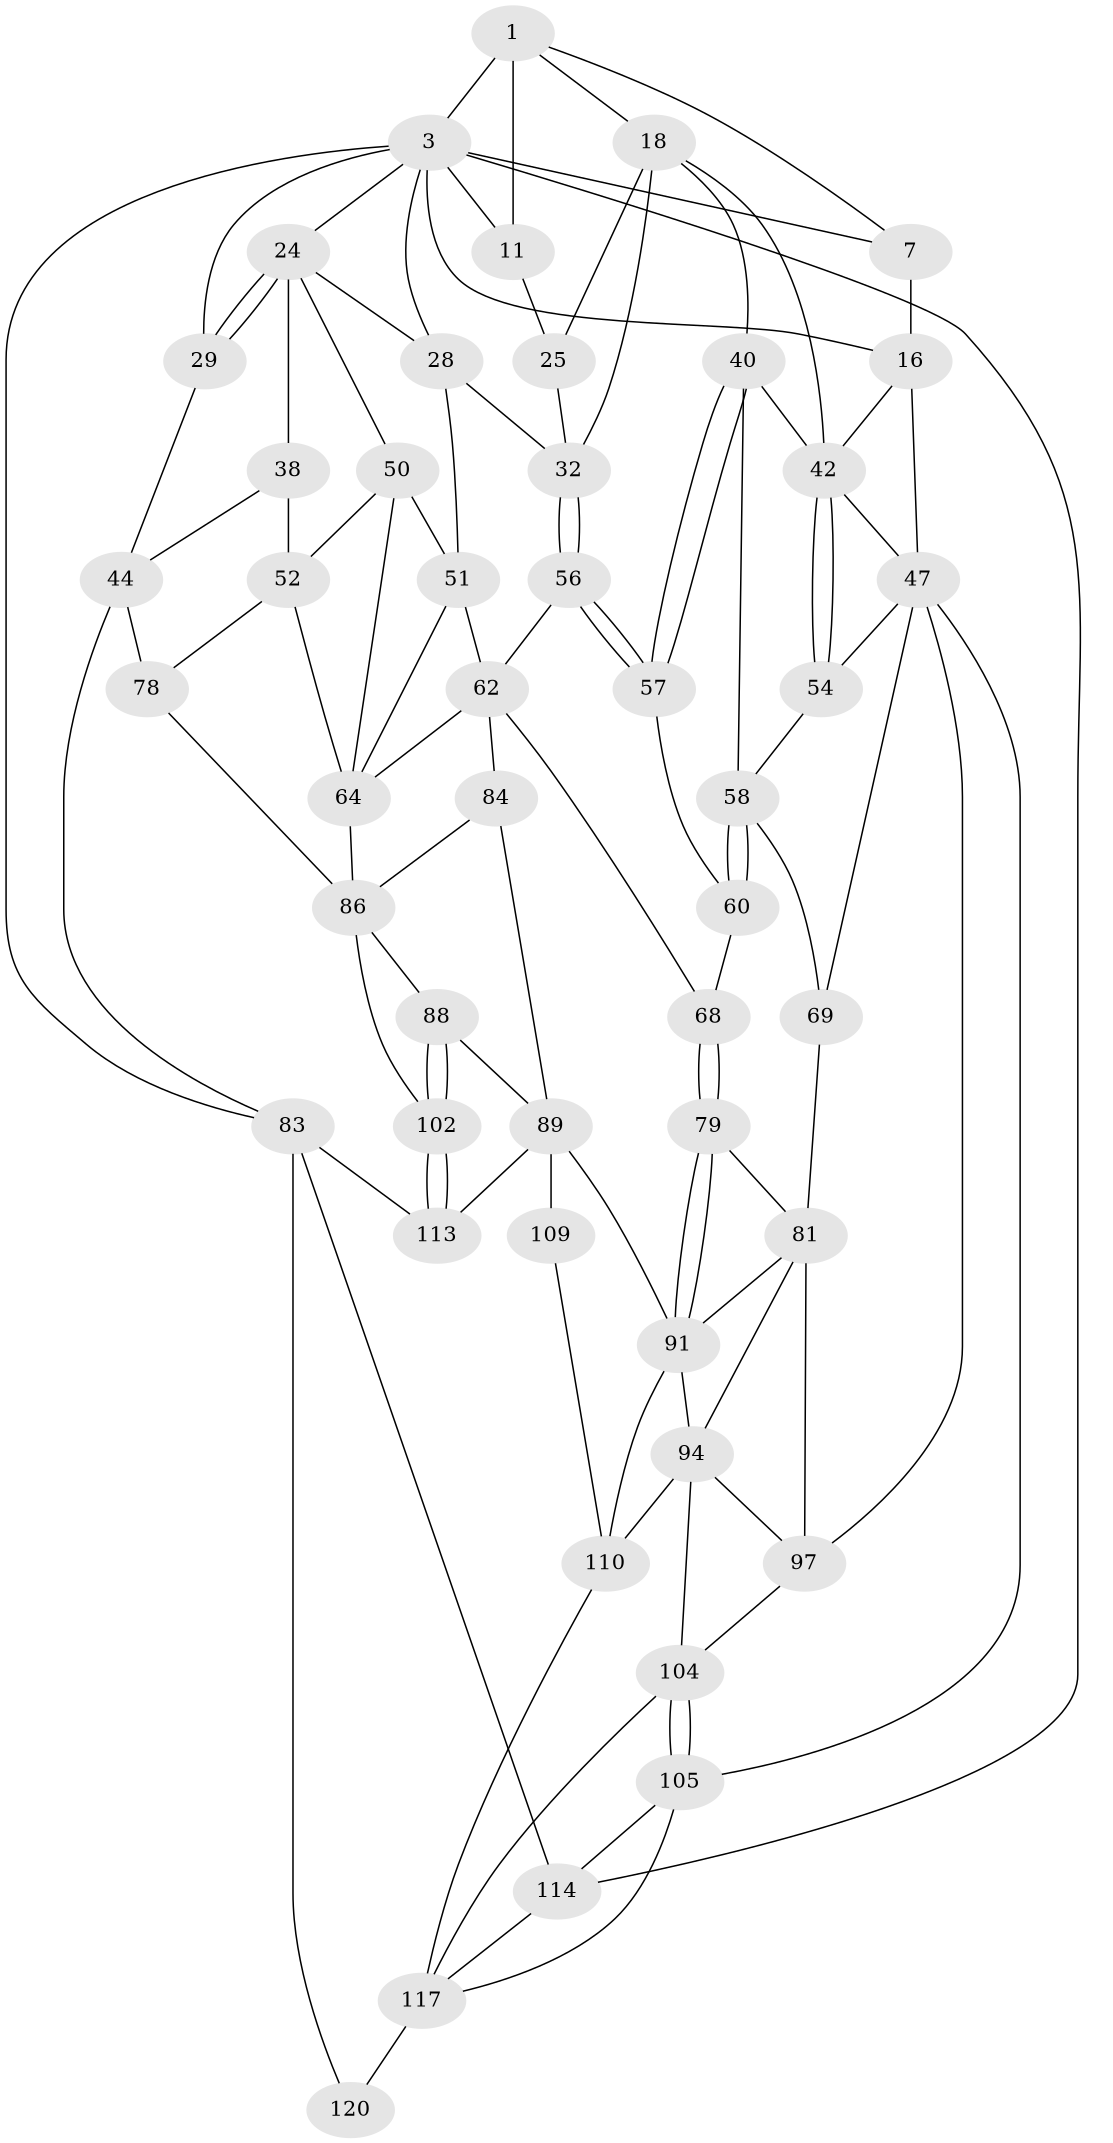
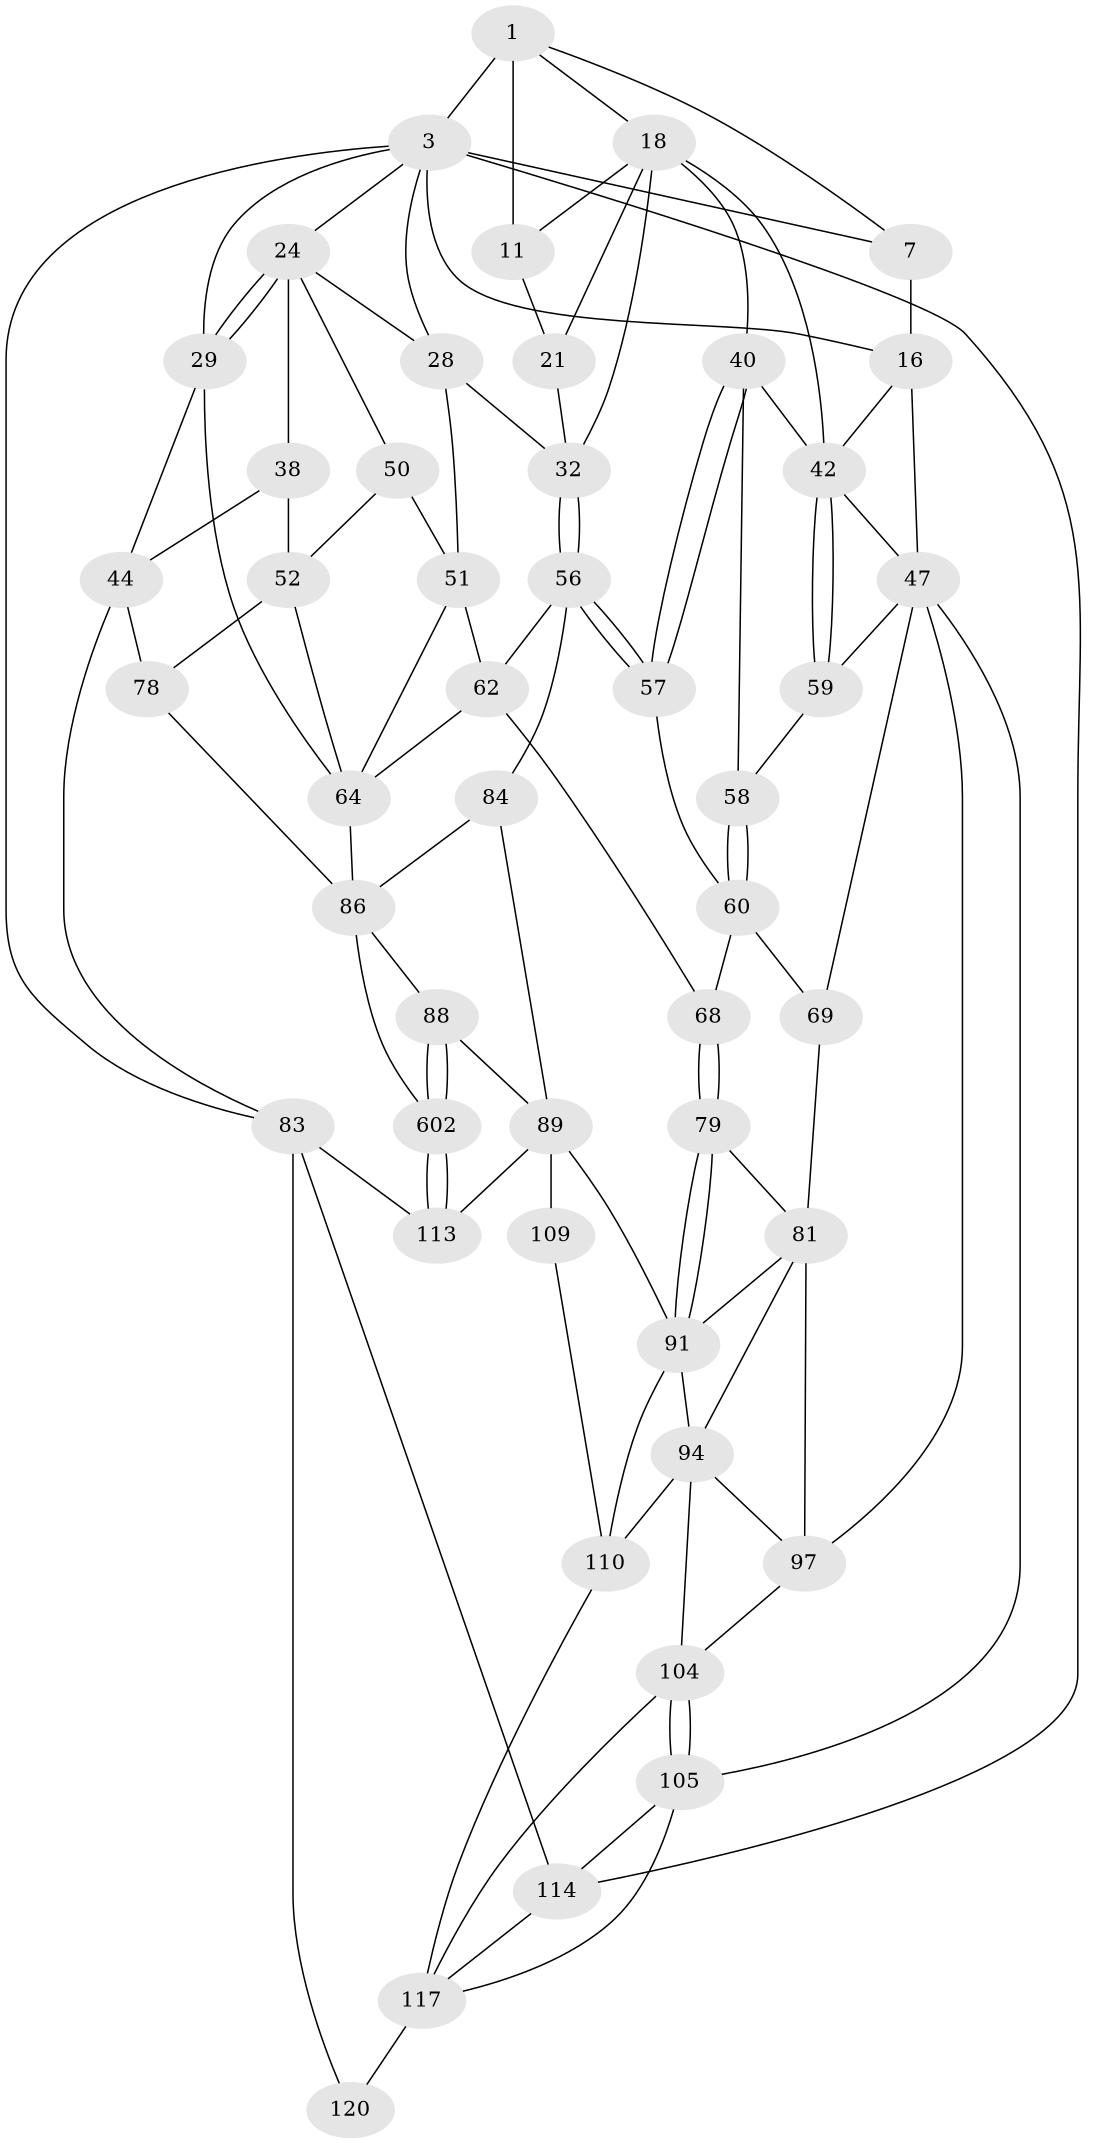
(471, 197) -> (579, 201)
(554, 361) -> (554, 361)
(373, 635) -> (230, 594)
(821, 689) -> (821, 689)
(492, 744) -> (549, 694)
(800, 902) -> (780, 962)
(437, 1126) -> (437, 1126)
